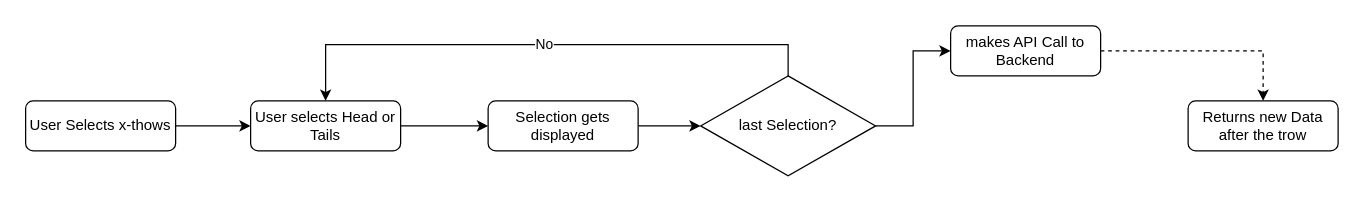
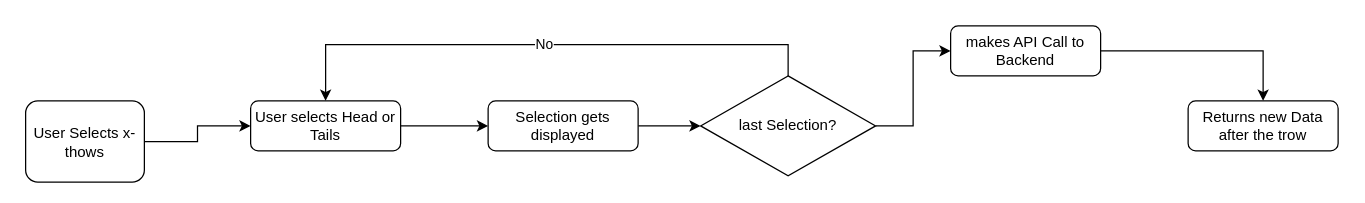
(1203, 51) -> (1203, 51)
(101, 126) -> (85, 141)
